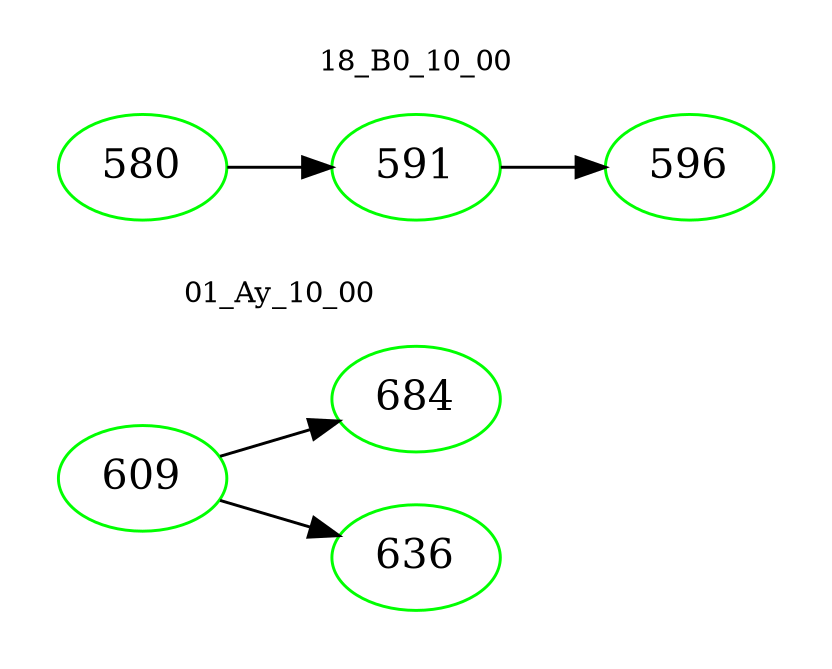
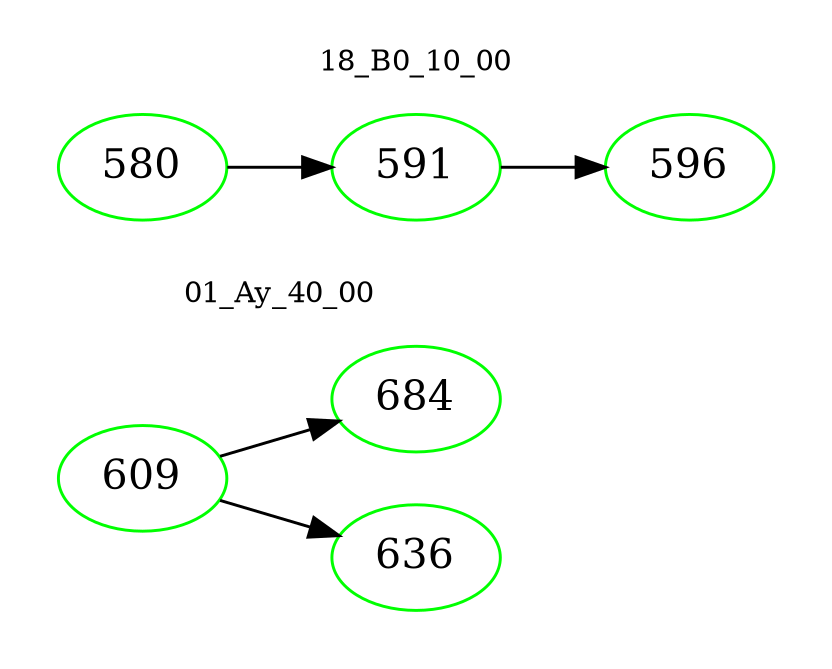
(279, 295) -> (279, 295)
